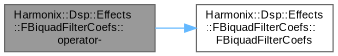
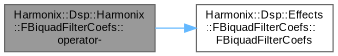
(80, 28) -> (80, 28)
